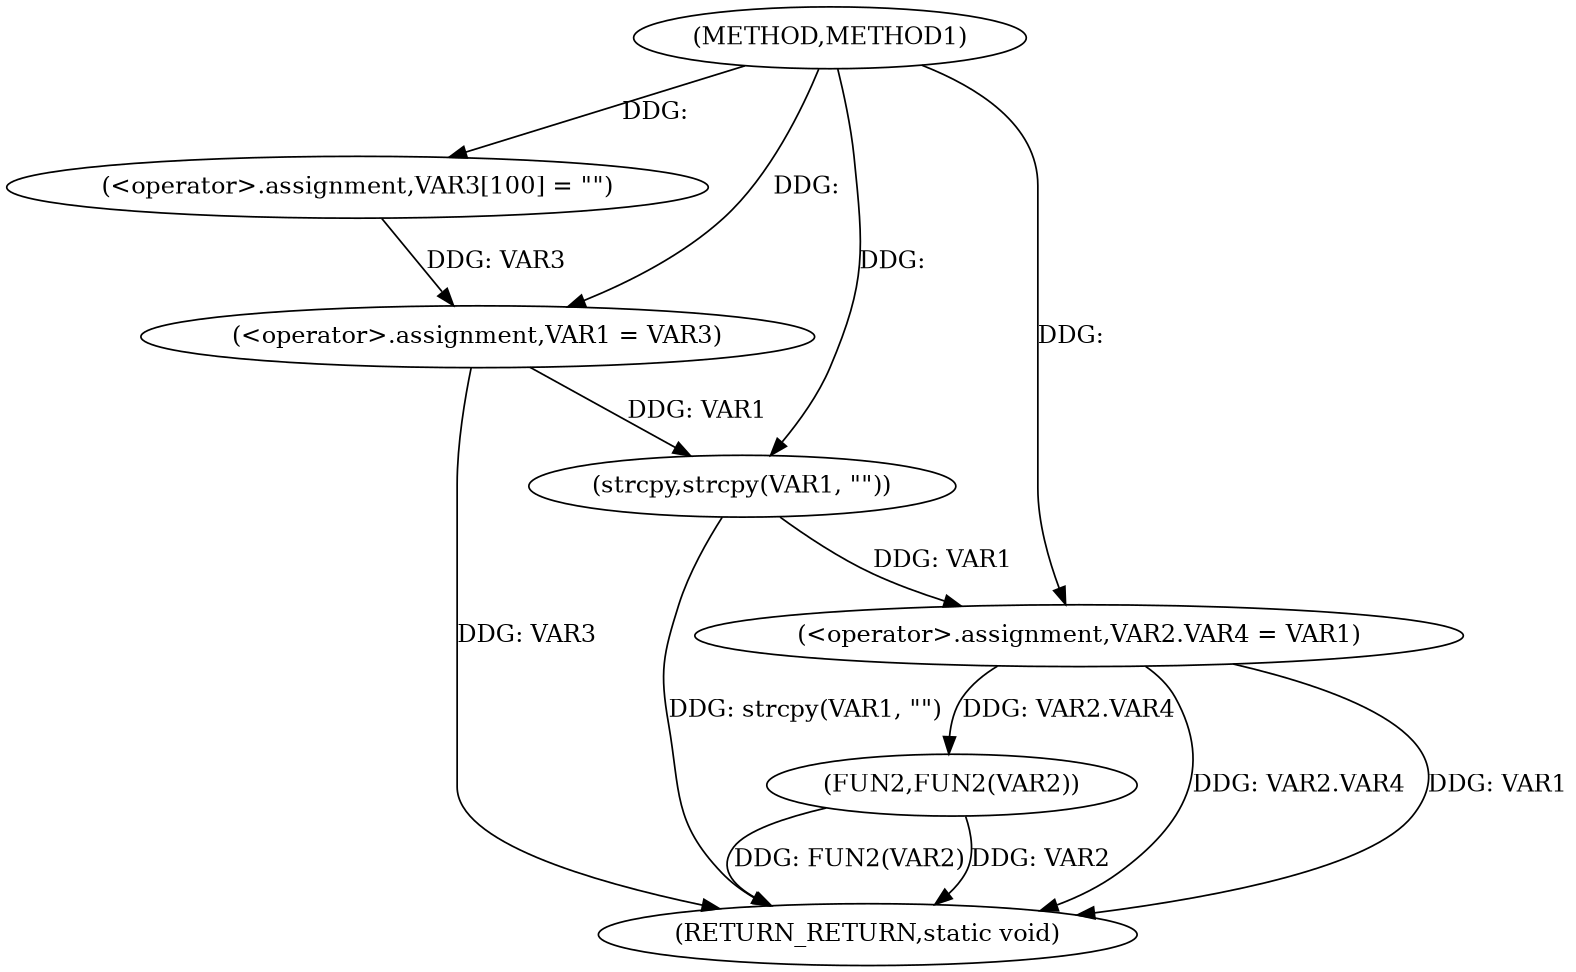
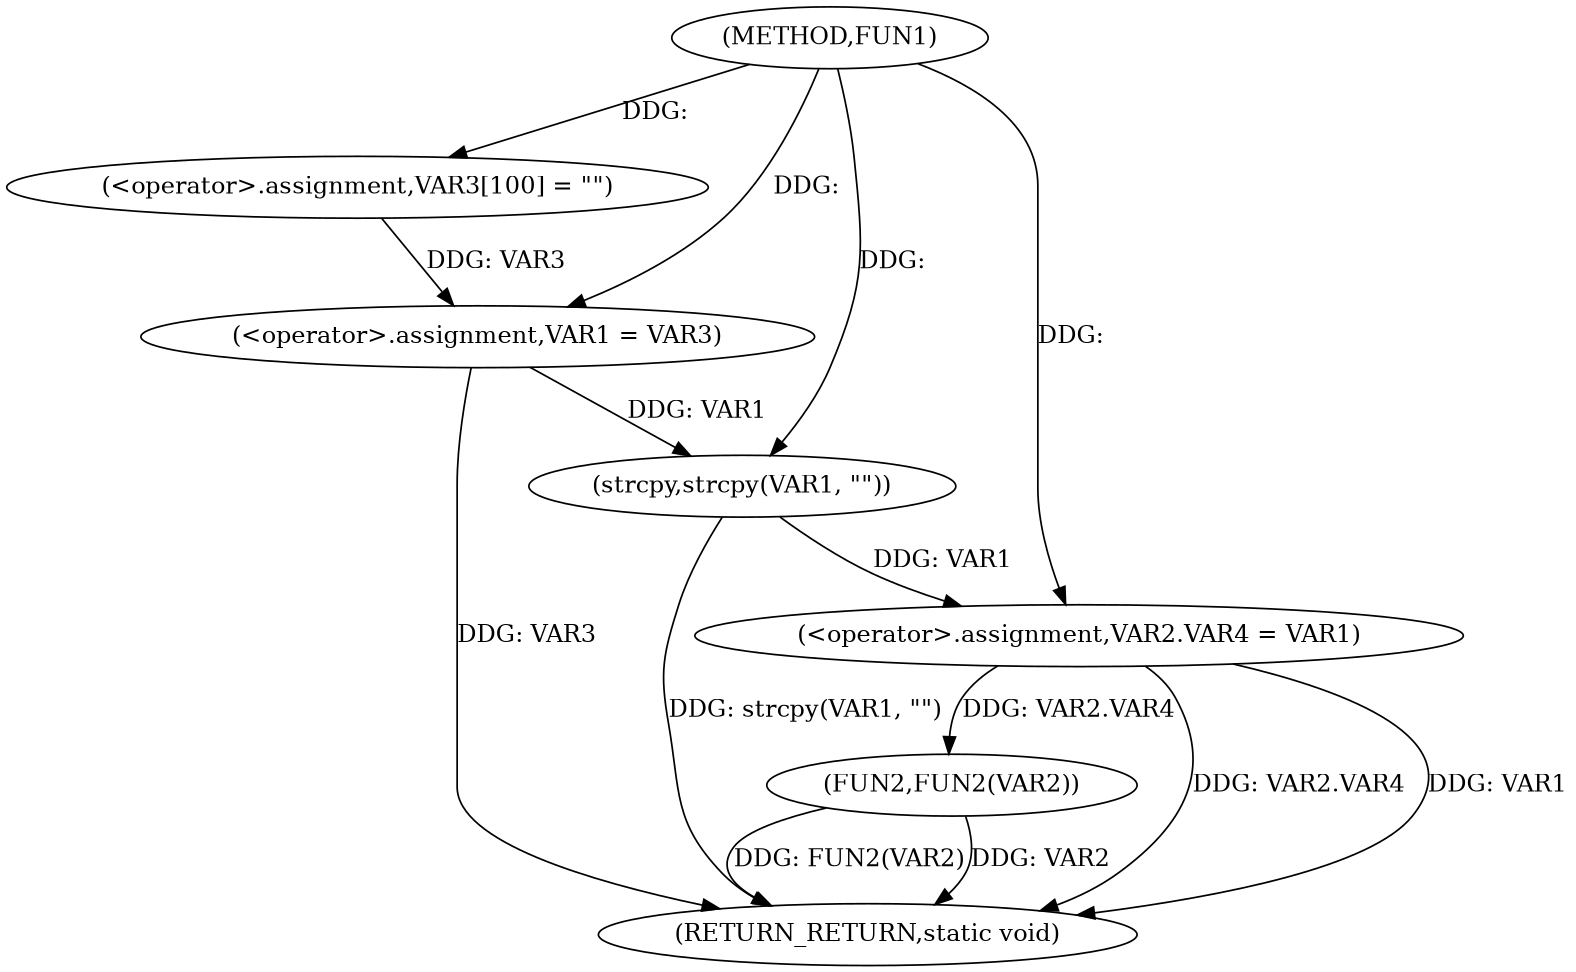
(830, 38) -> (830, 38)
